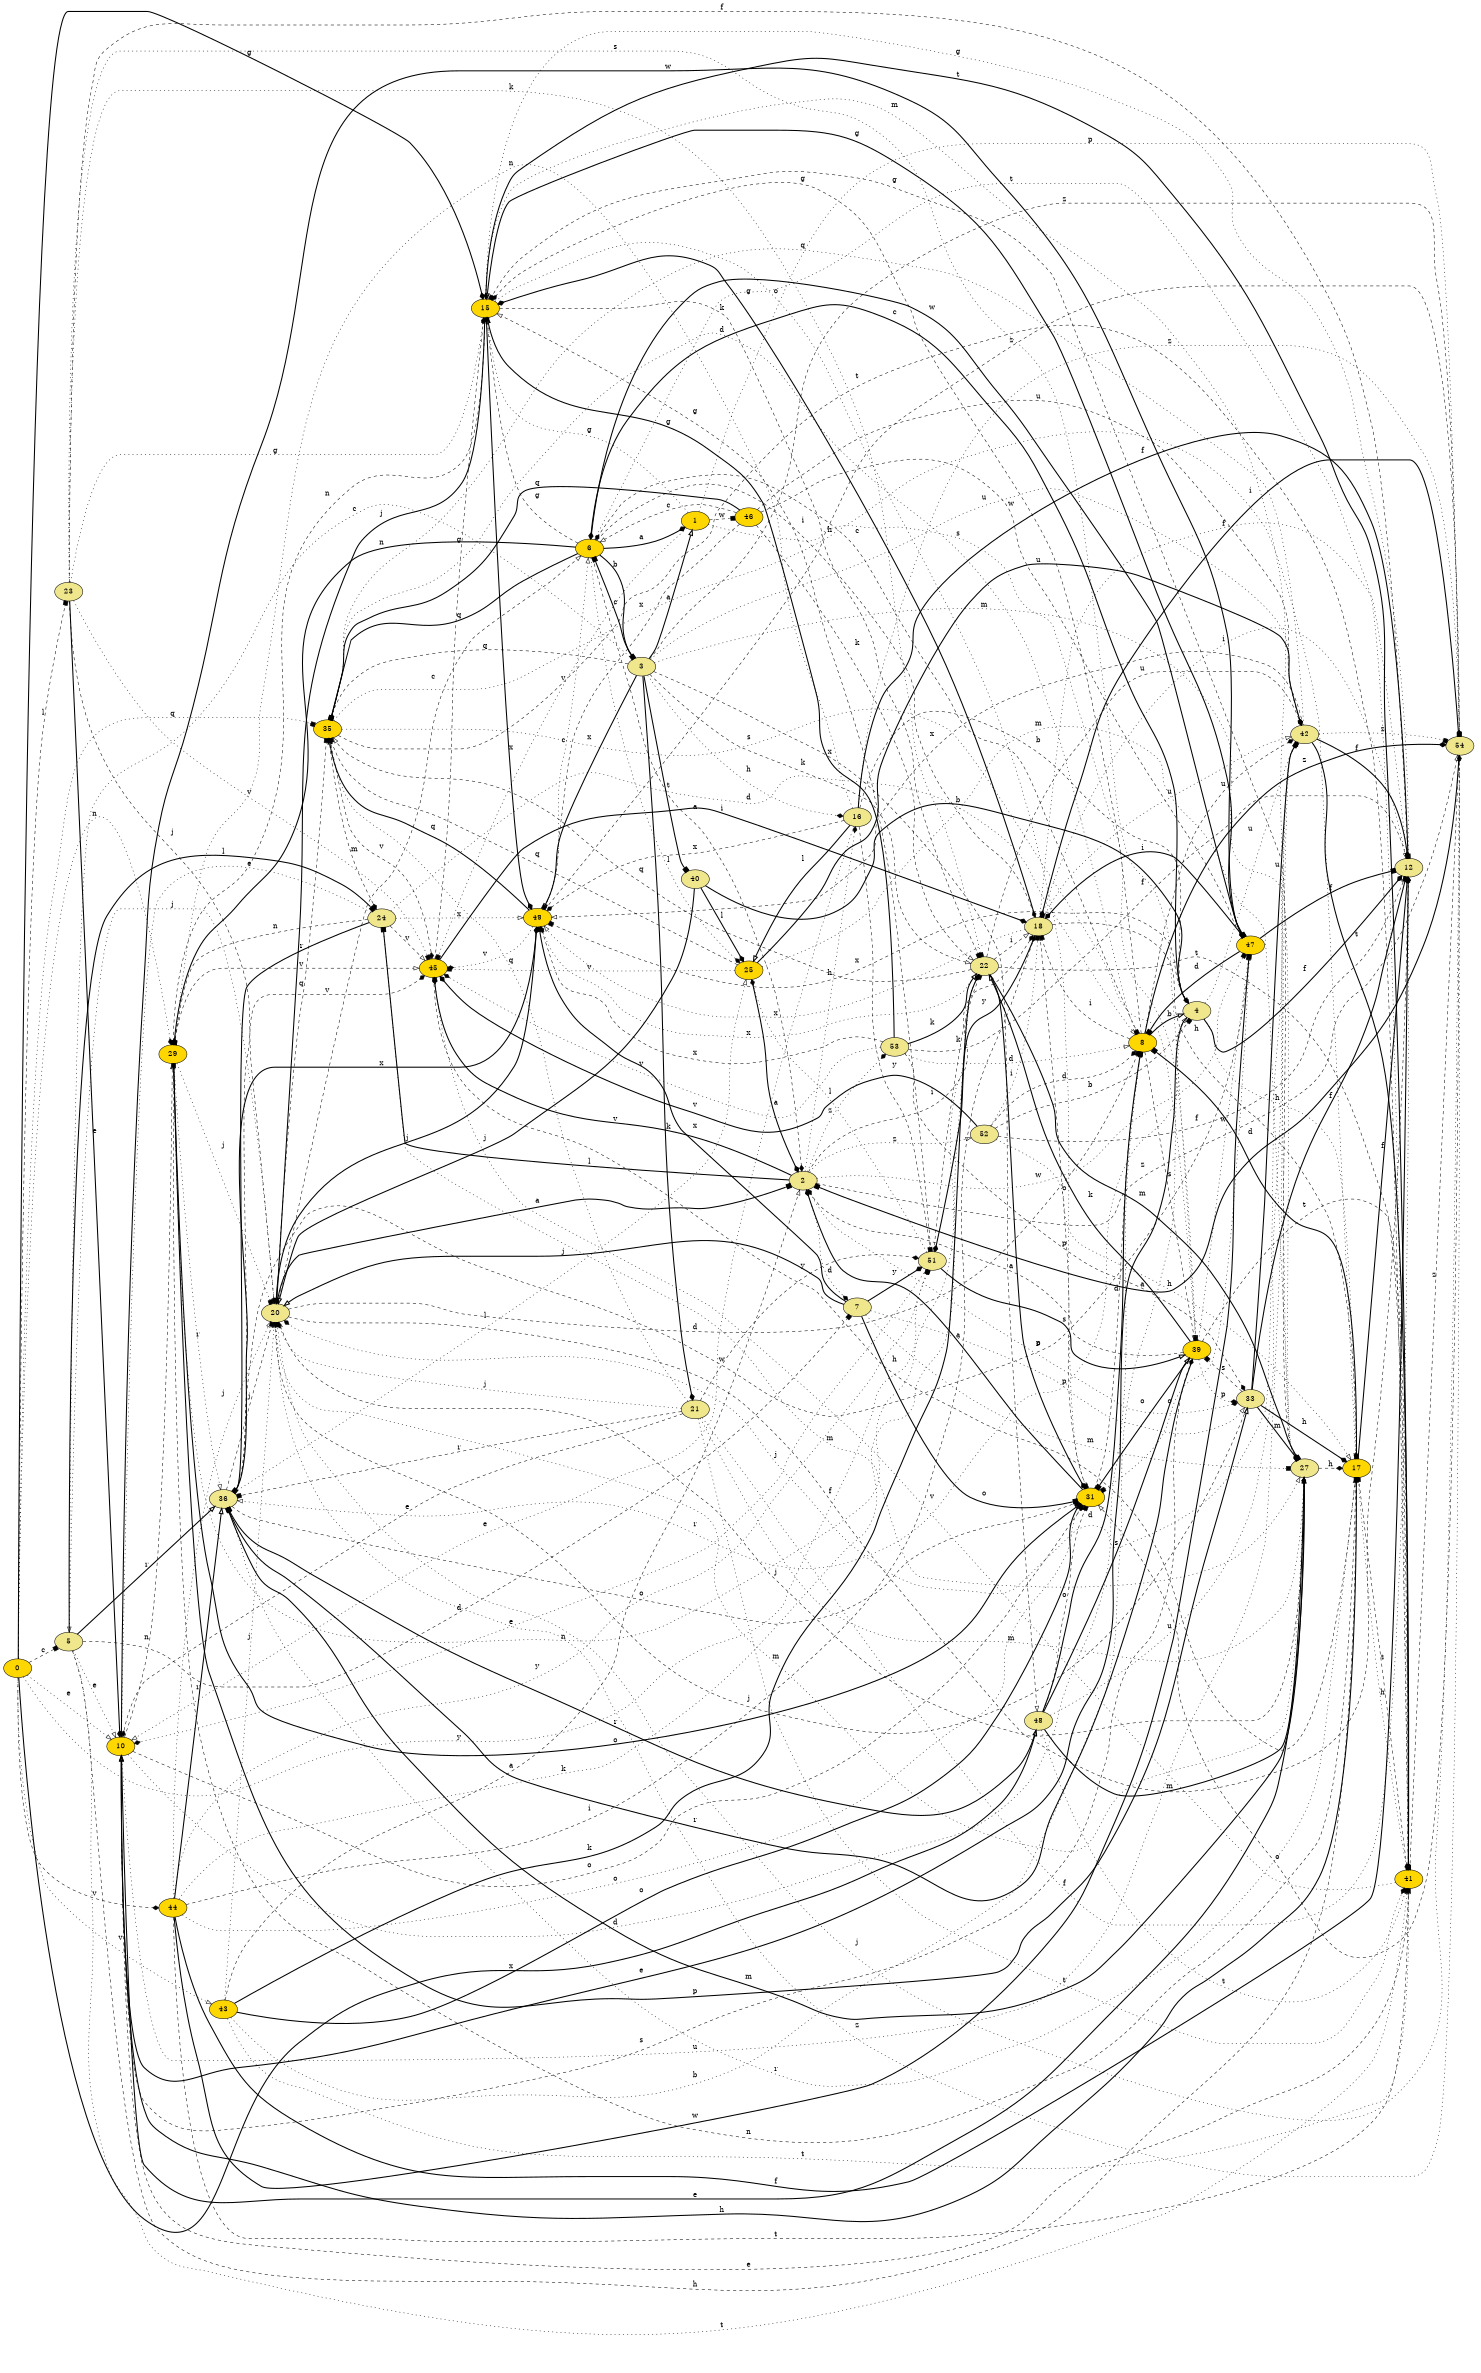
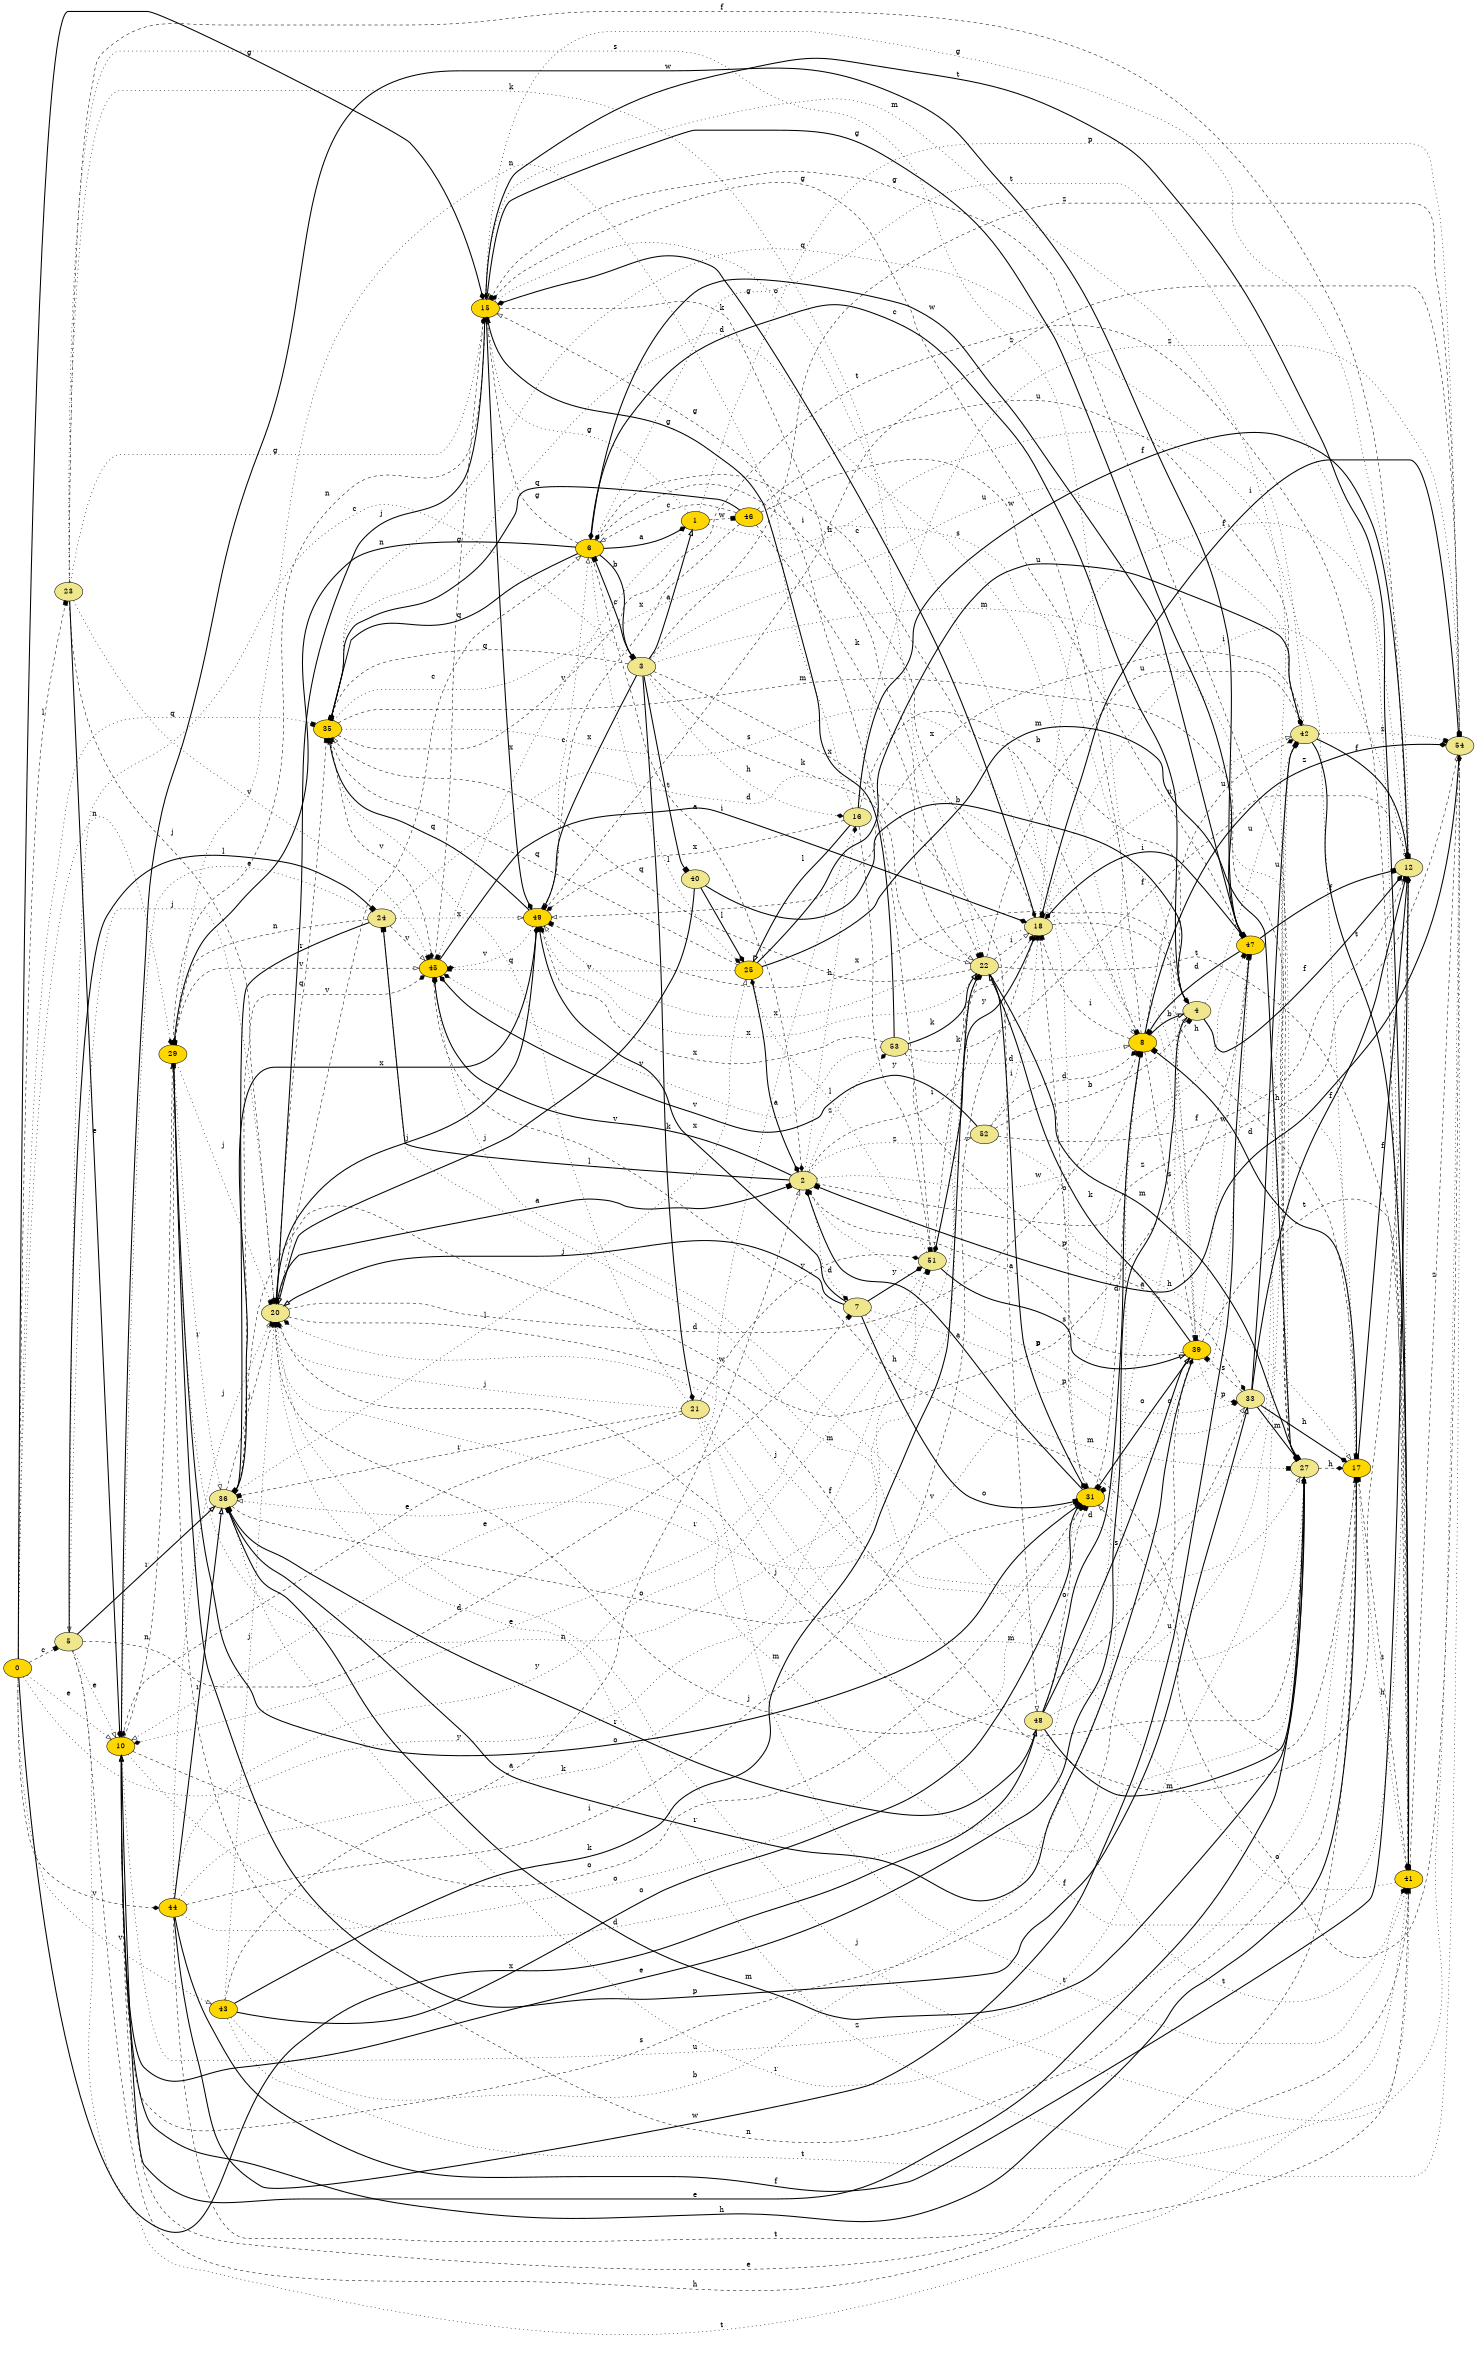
(343, 824) -> (1100, 702)
(1246, 909) -> (1246, 909)
